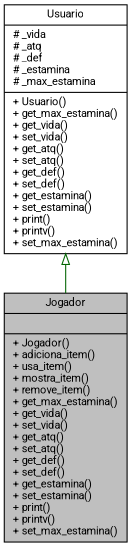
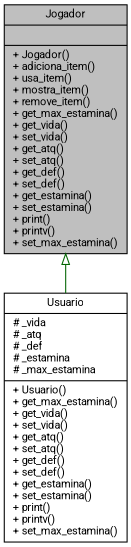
(66, 279) -> (66, 279)
